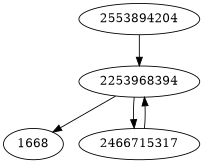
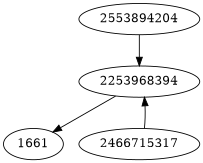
(134, 108) -> none
(33, 144) -> (33, 144)
